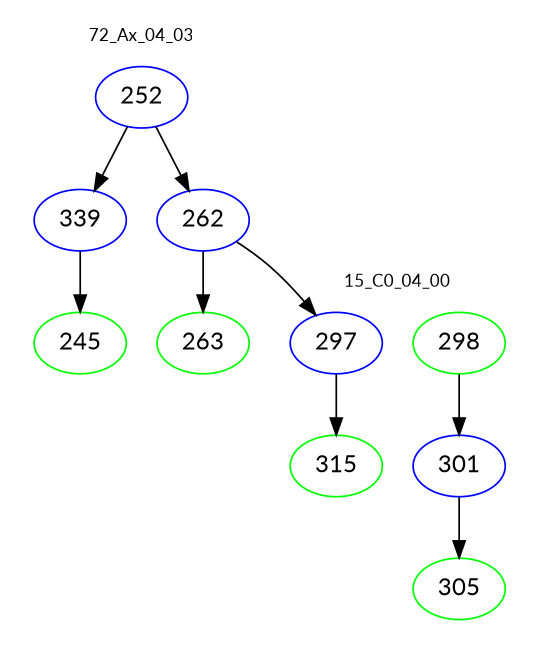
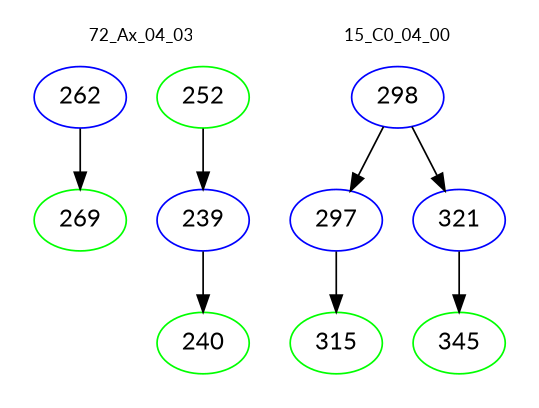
(142, 97) -> (203, 97)
(168, 151) -> none
(80, 220) -> (203, 220)
(287, 283) -> (371, 151)
(80, 343) -> (203, 343)
(203, 343) -> (80, 220)
(459, 343) -> (398, 97)
(459, 466) -> (459, 220)
(459, 589) -> (459, 343)
